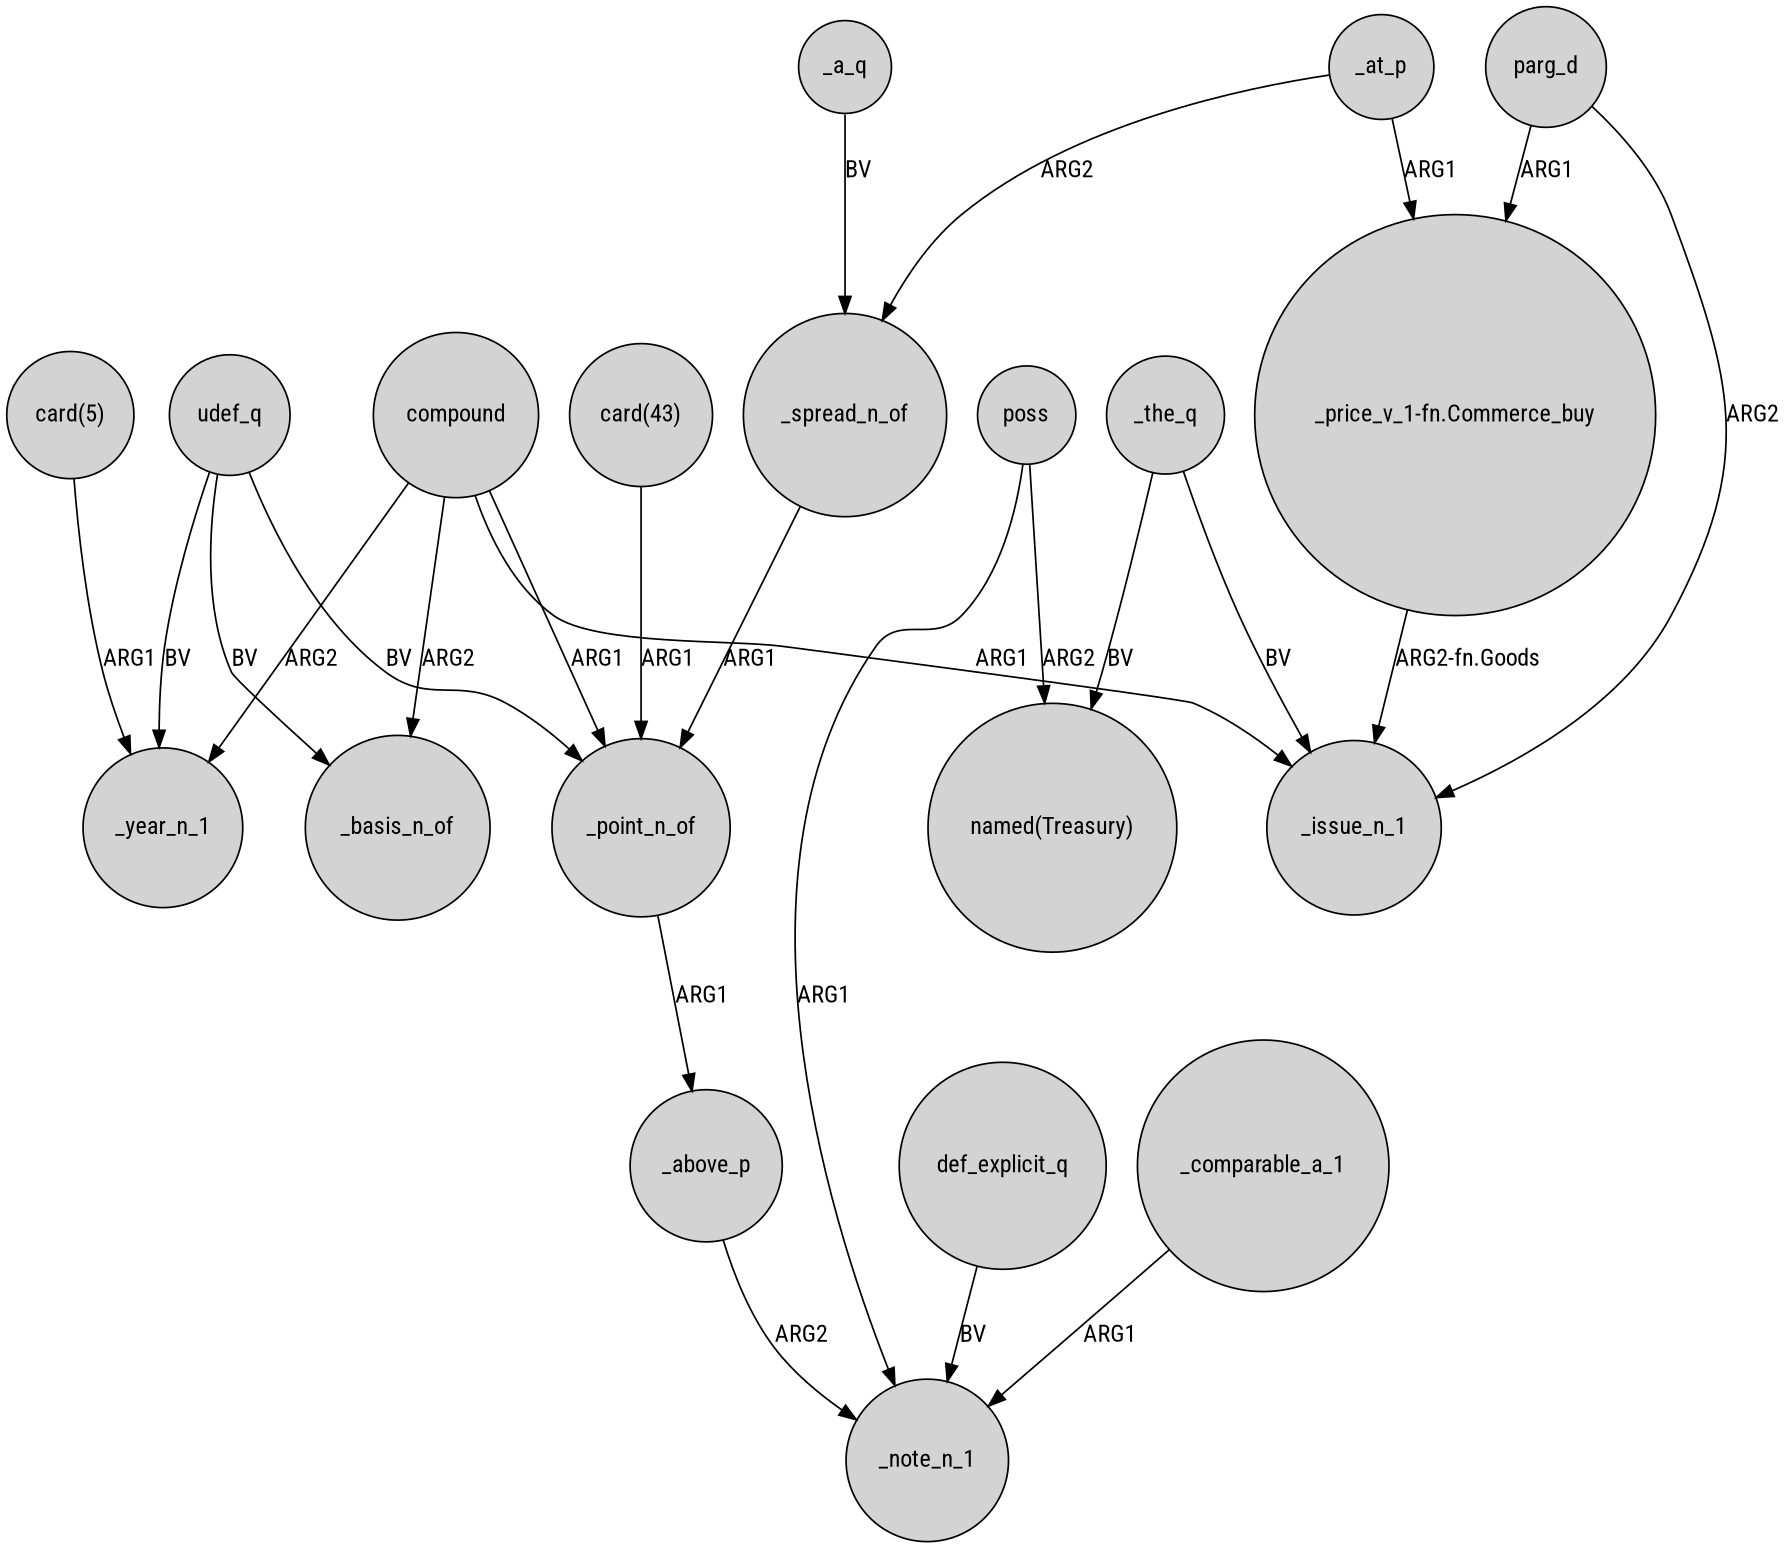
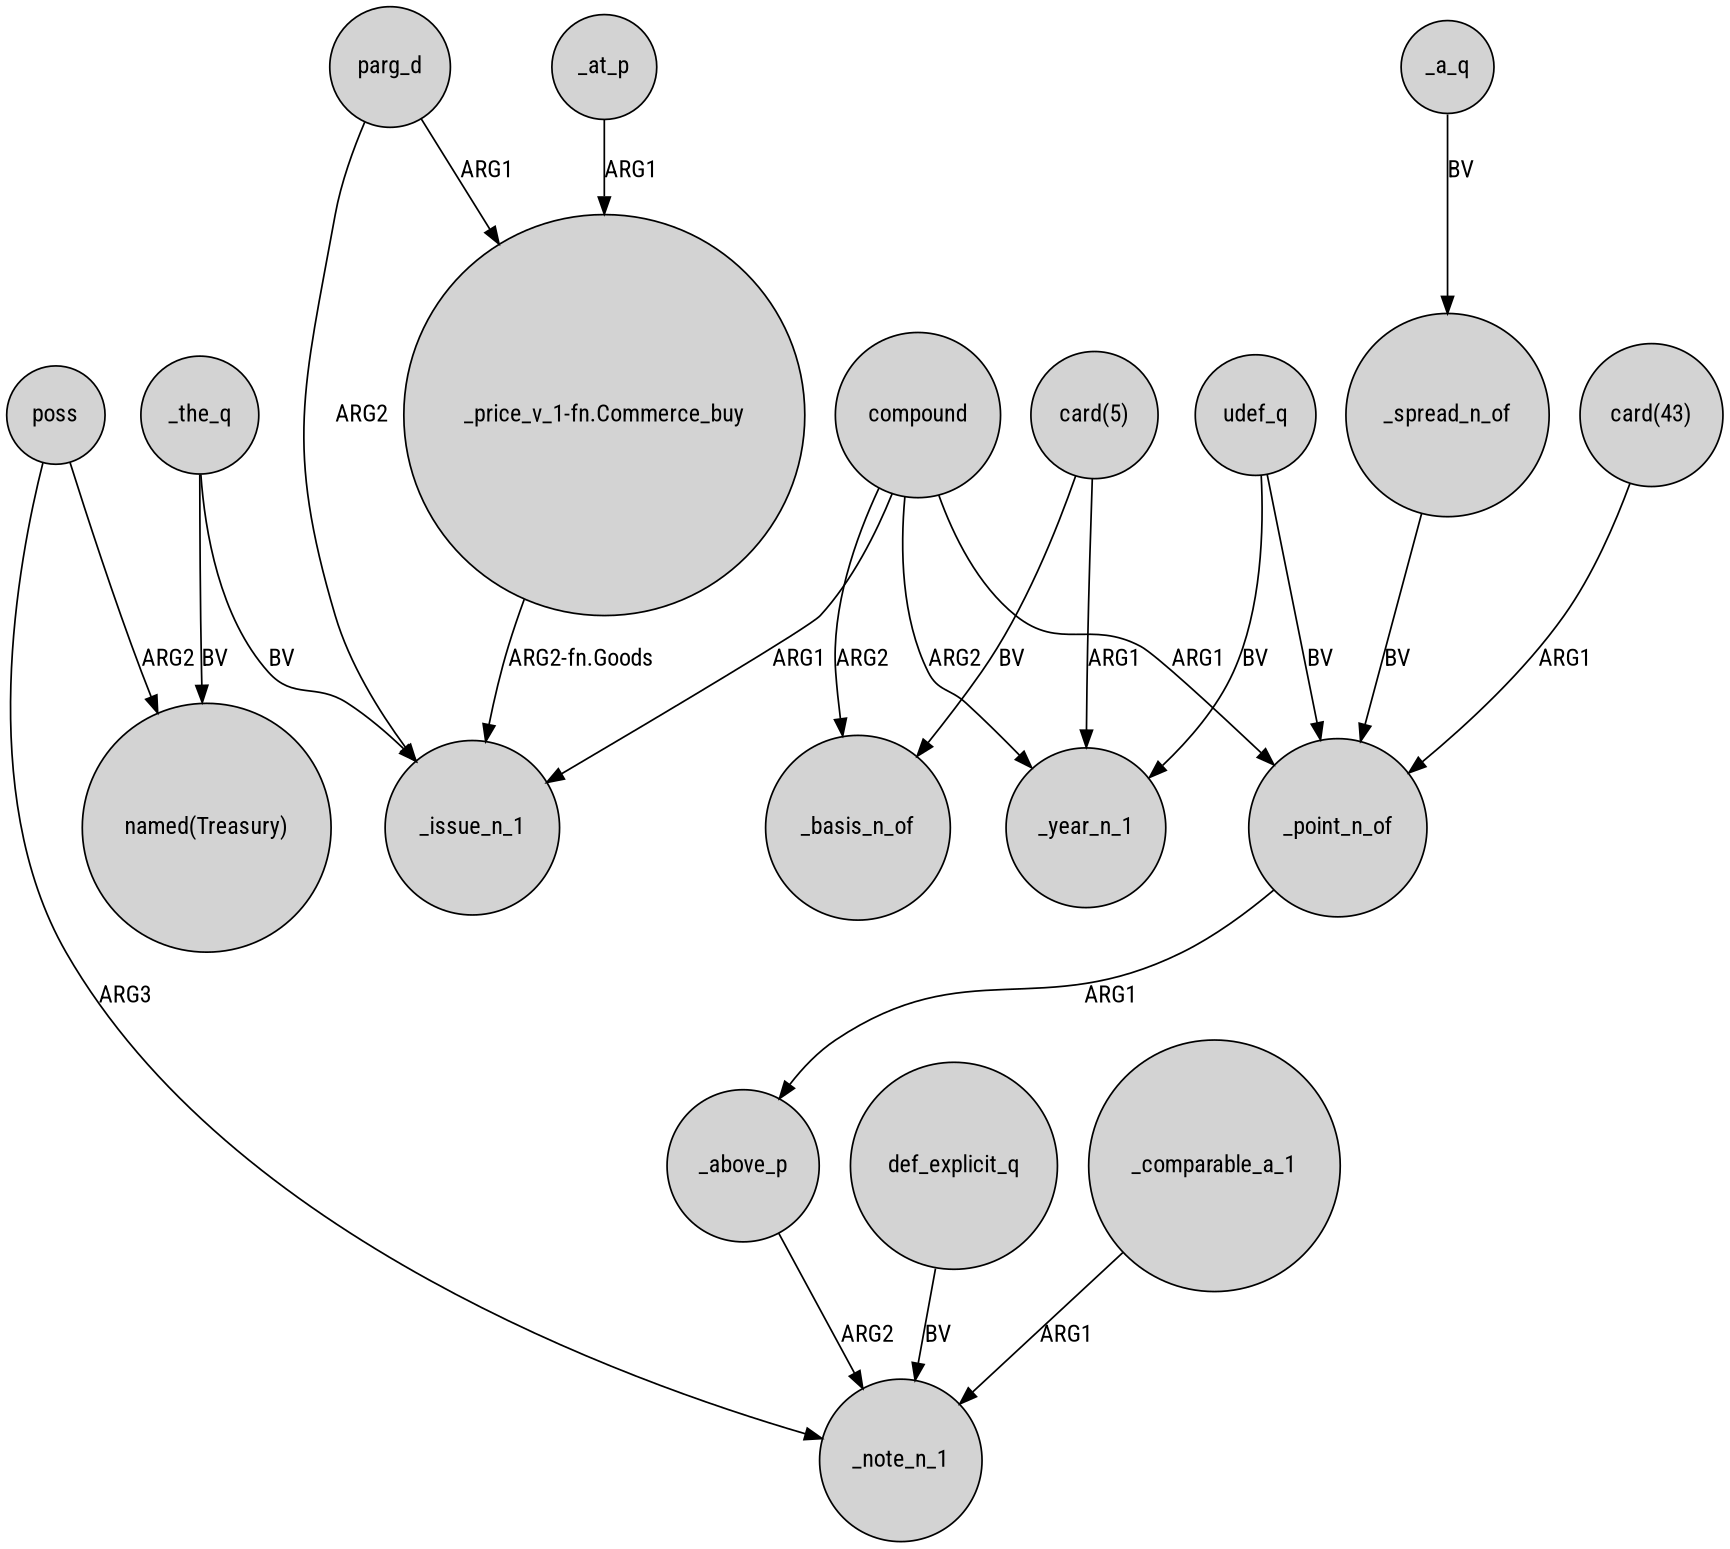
(1083, 143) -> none
(219, 632) -> (1022, 603)
(750, 659) -> (1398, 659)
(824, 996) -> (125, 996)
